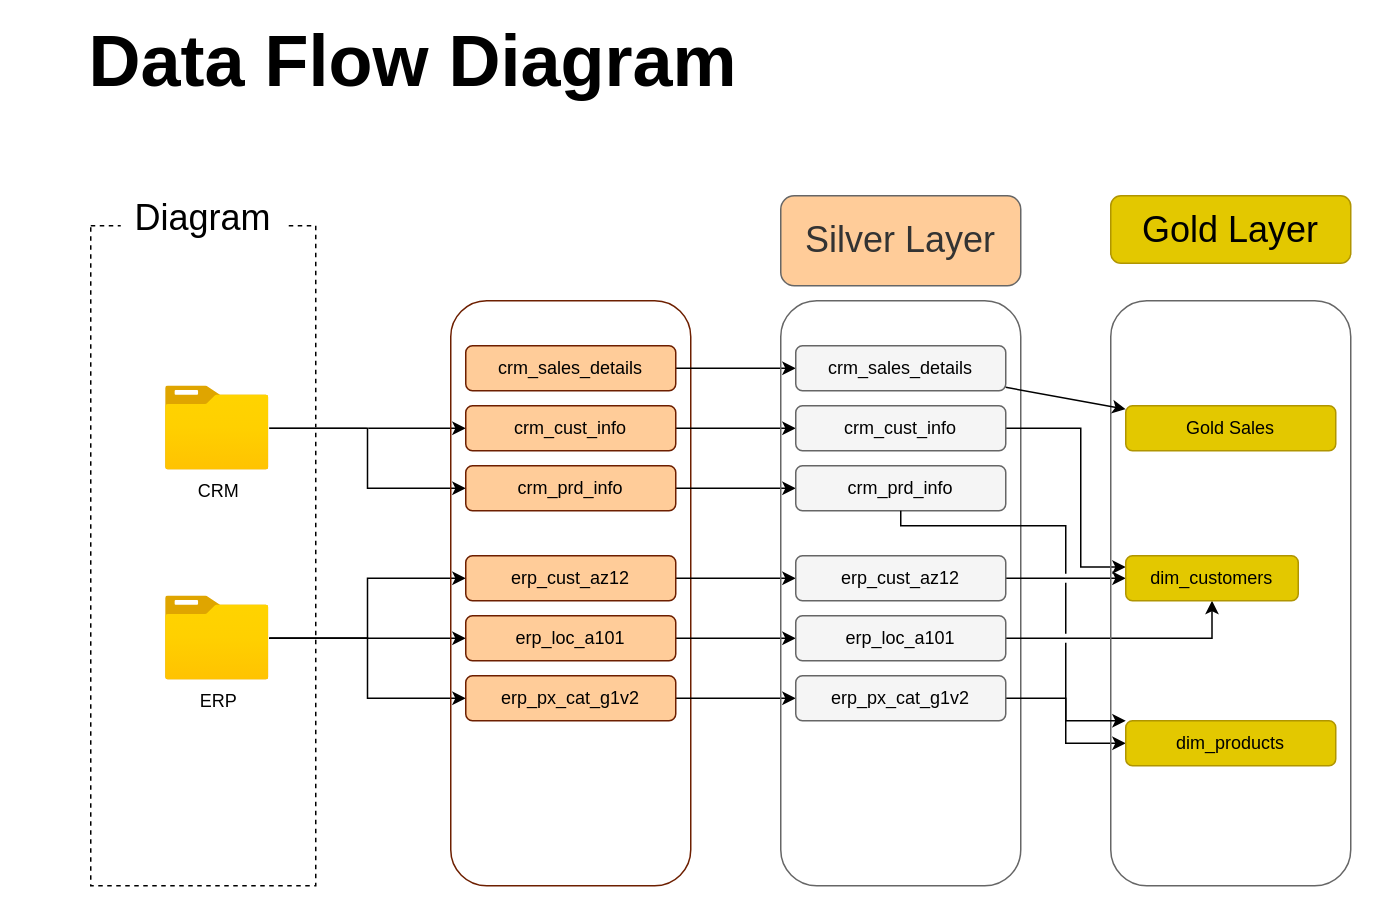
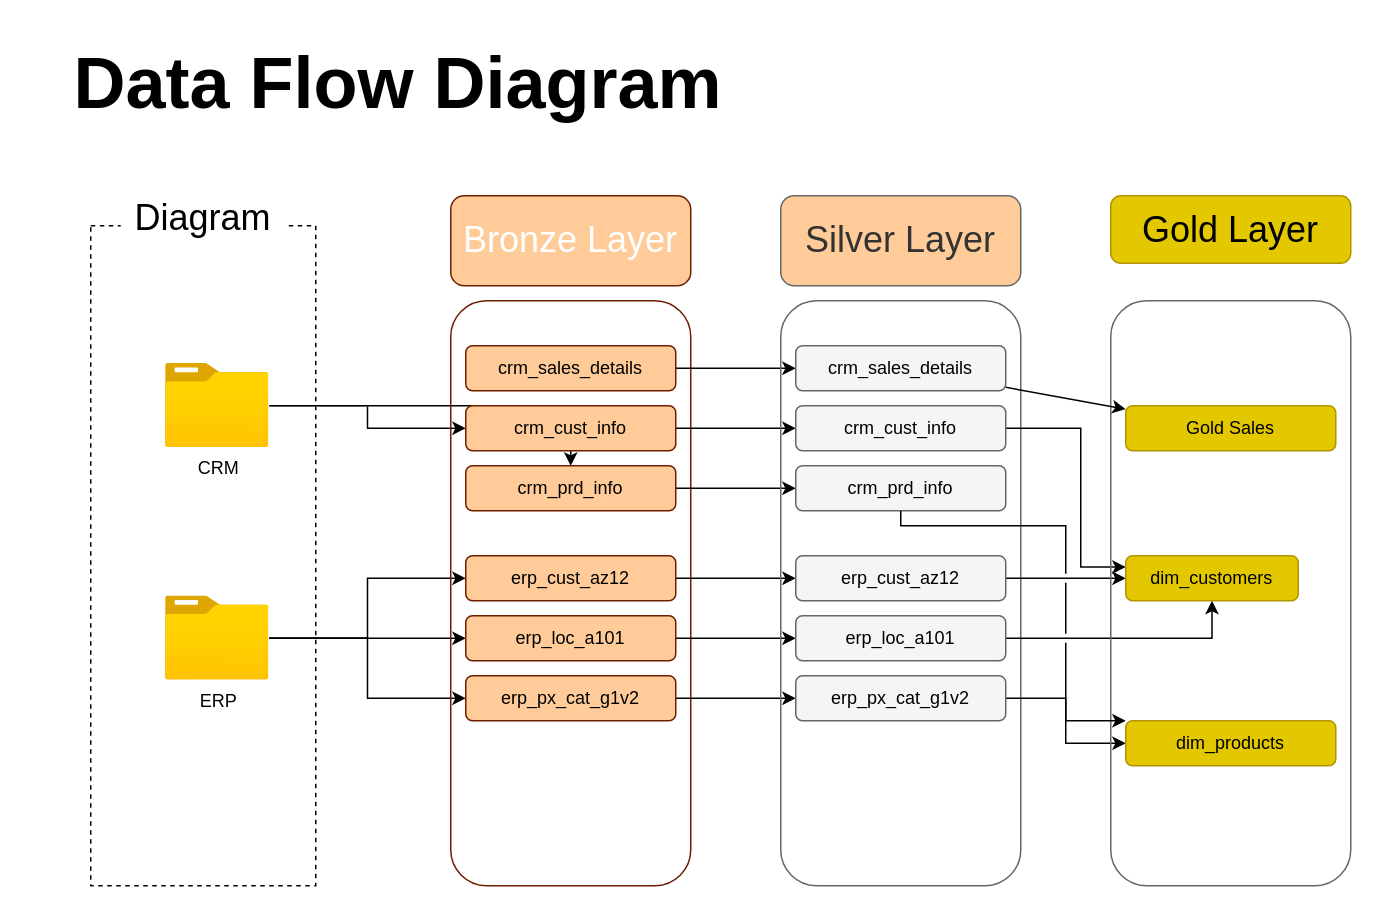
(413, 61) -> (398, 83)
none -> (571, 241)
(218, 428) -> (218, 406)
